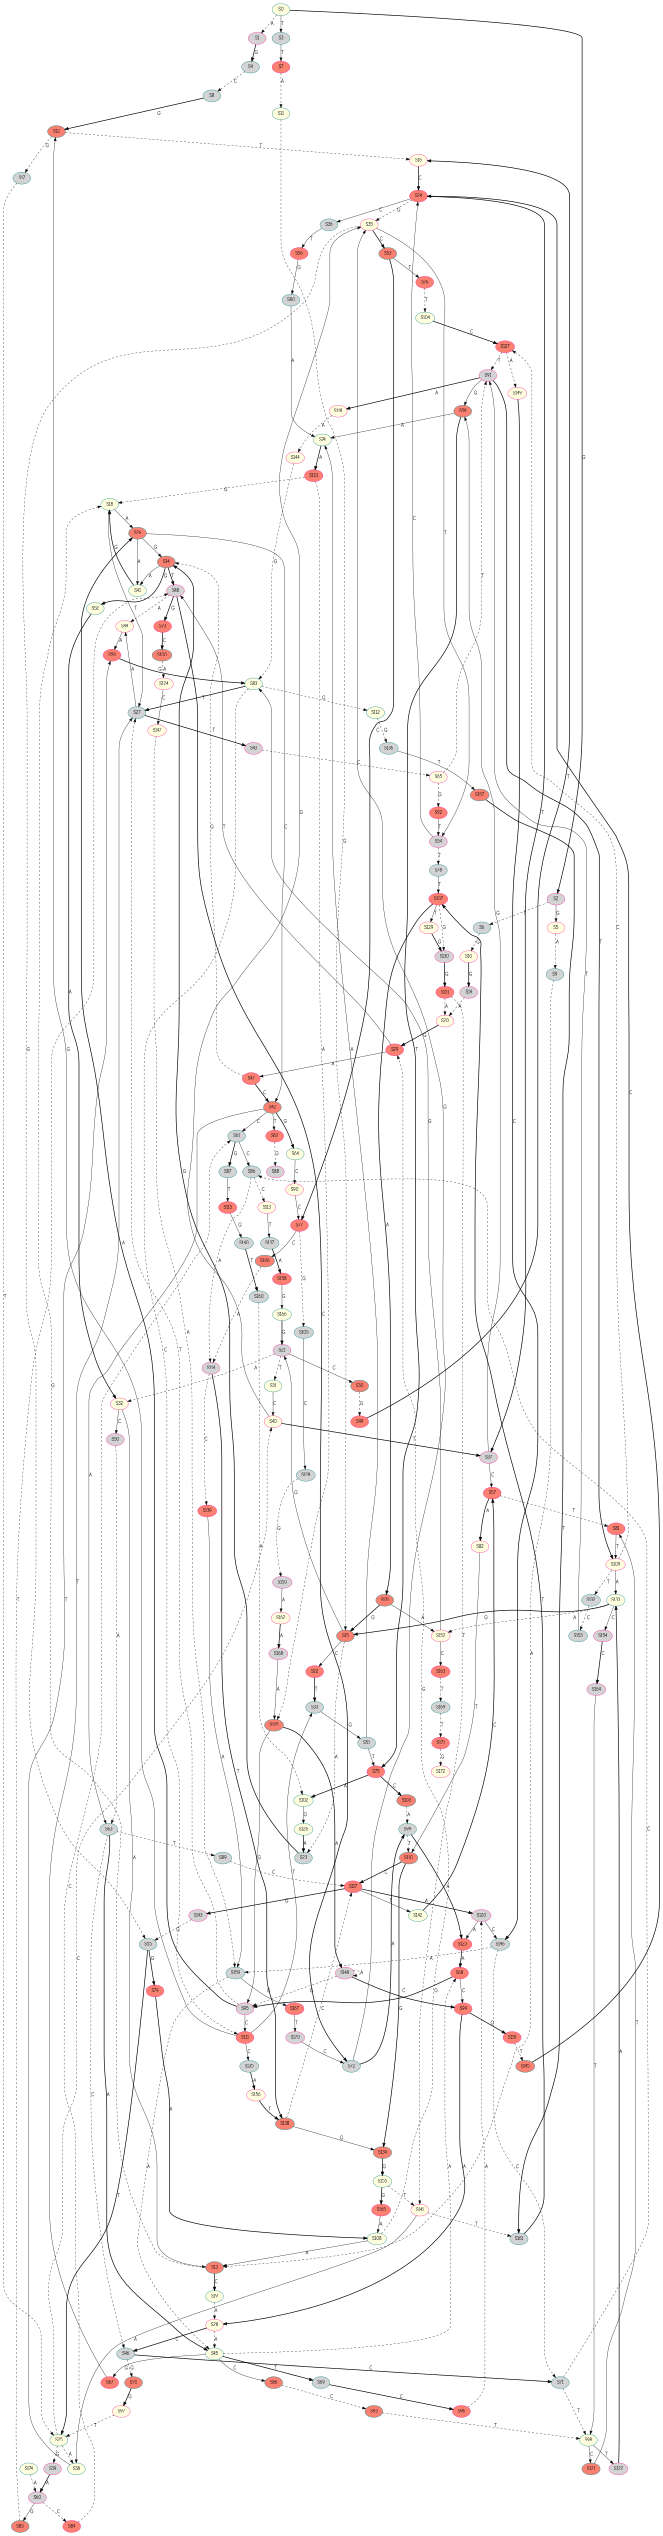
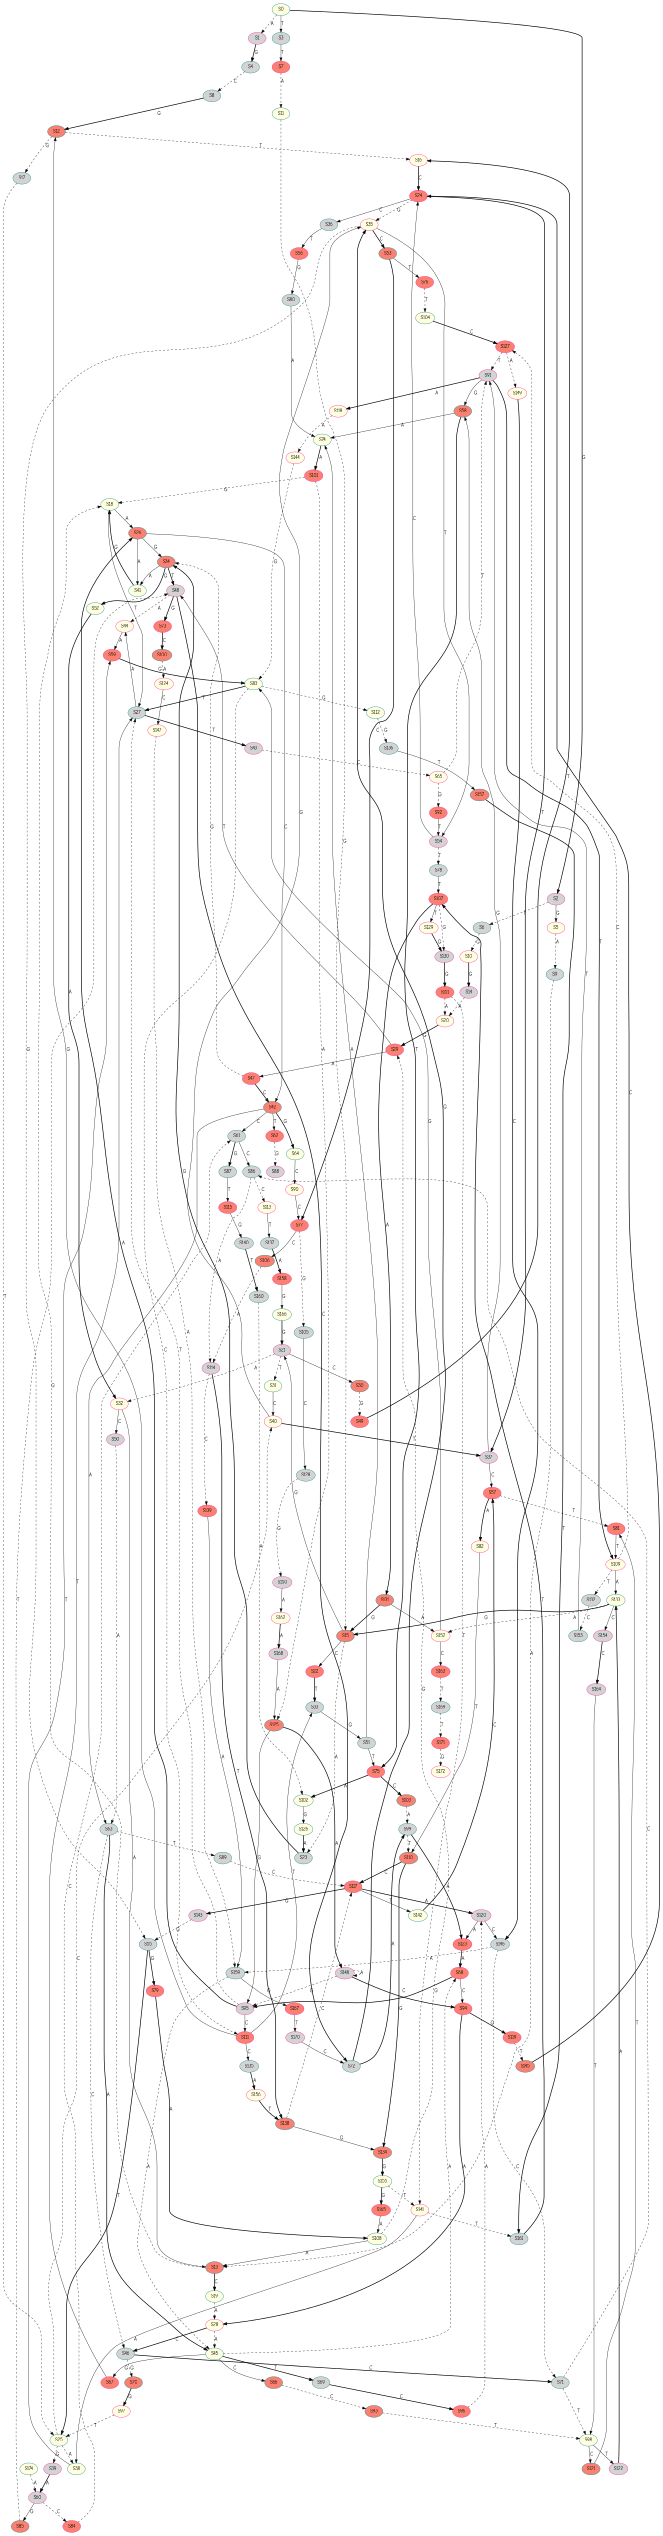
(443, 1144) -> (443, 1144)
